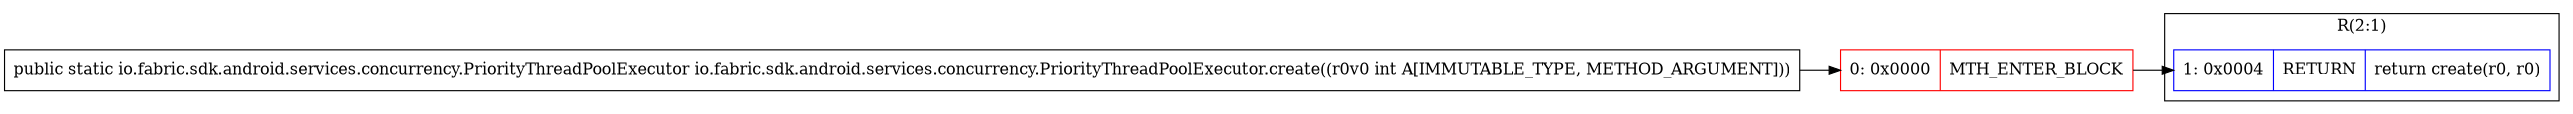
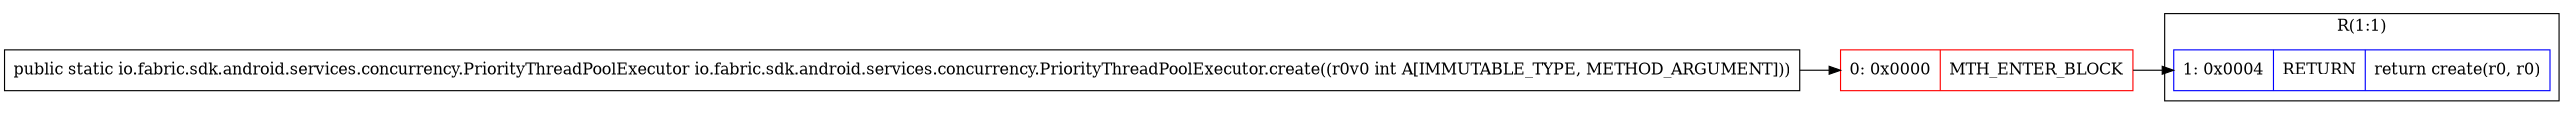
(2362, 27) -> (2362, 27)
